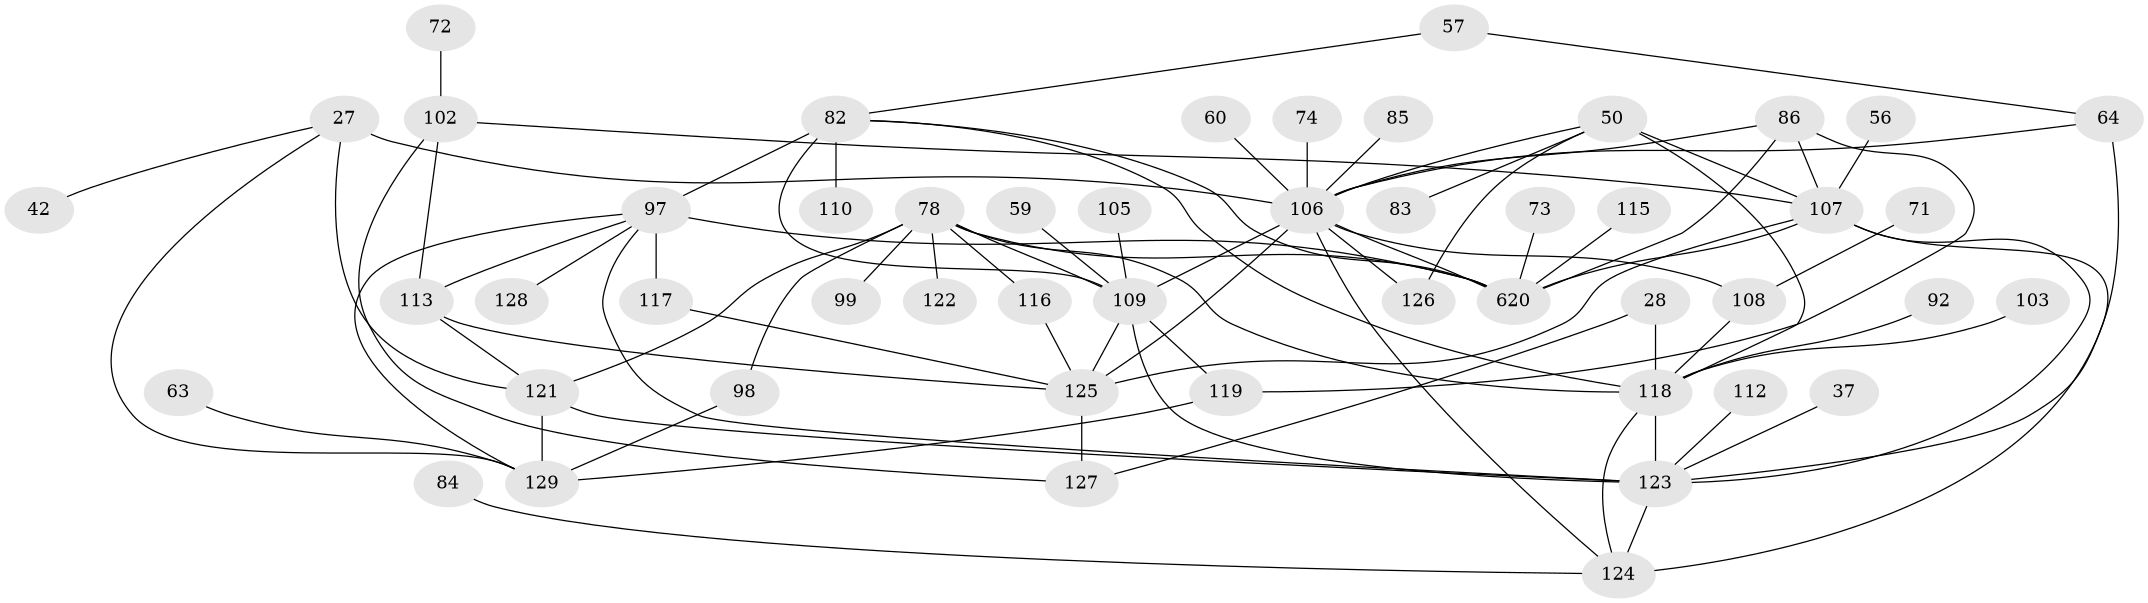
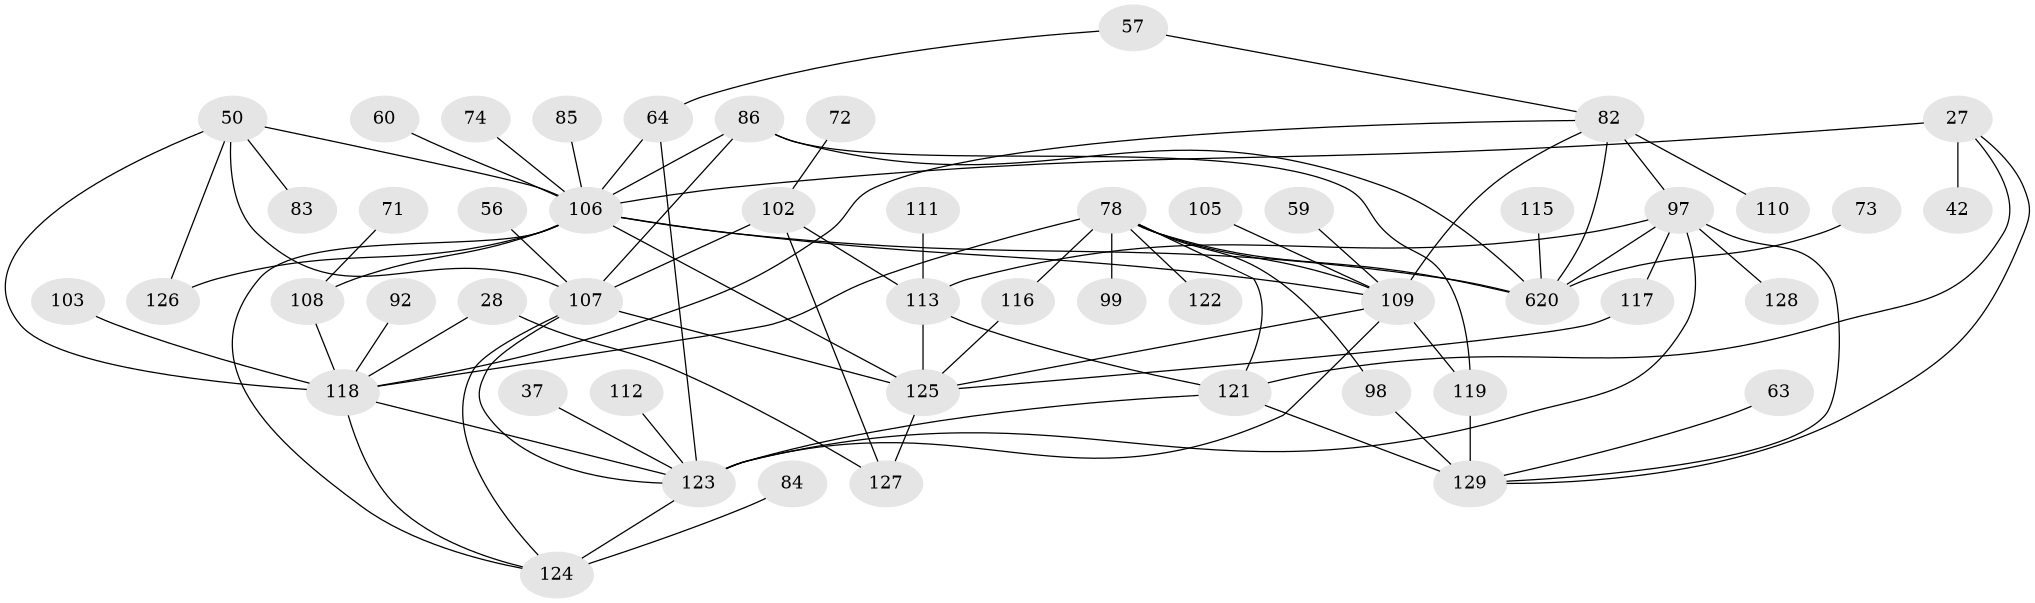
none -> (923, 210)
(1670, 256) -> none
